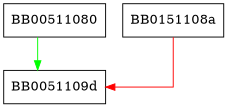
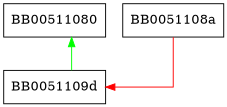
(173, 20) -> (173, 20)
(38, 49) -> (72, 58)
